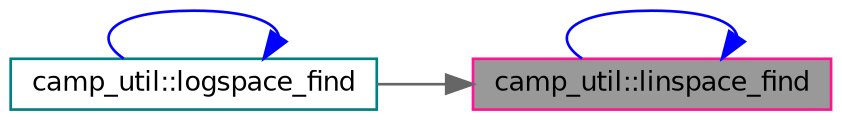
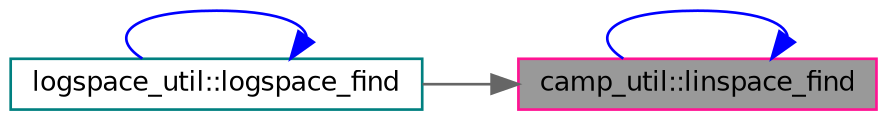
(194, 84) -> (216, 84)
